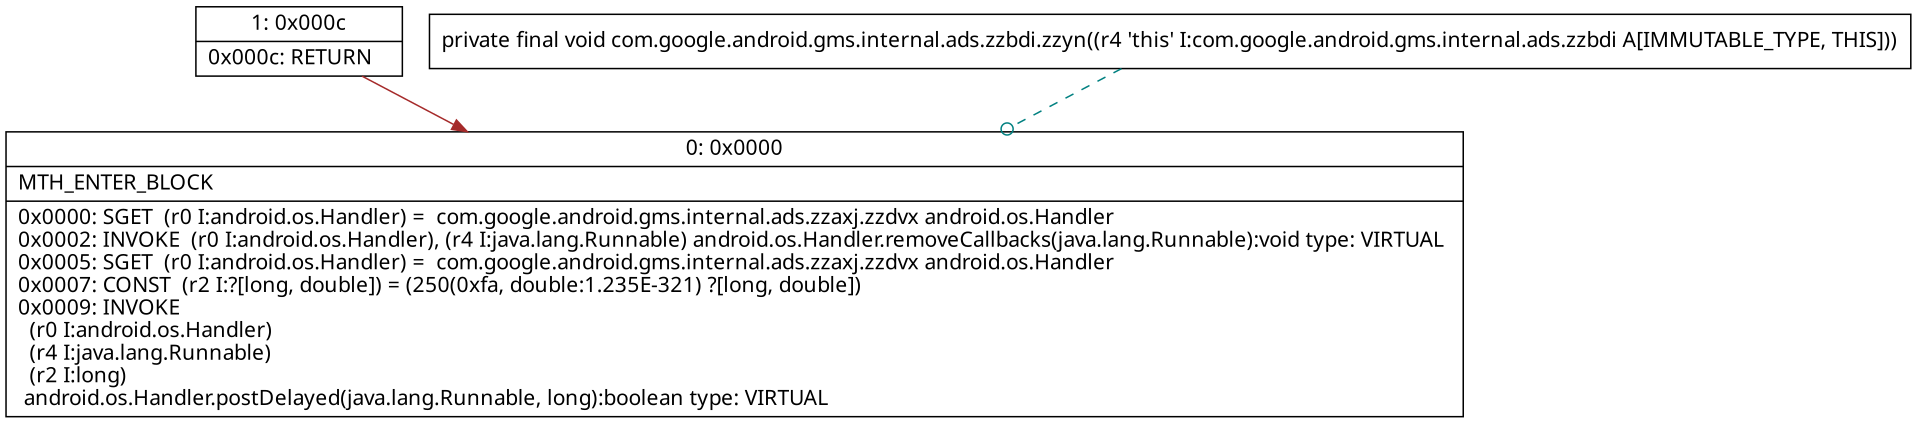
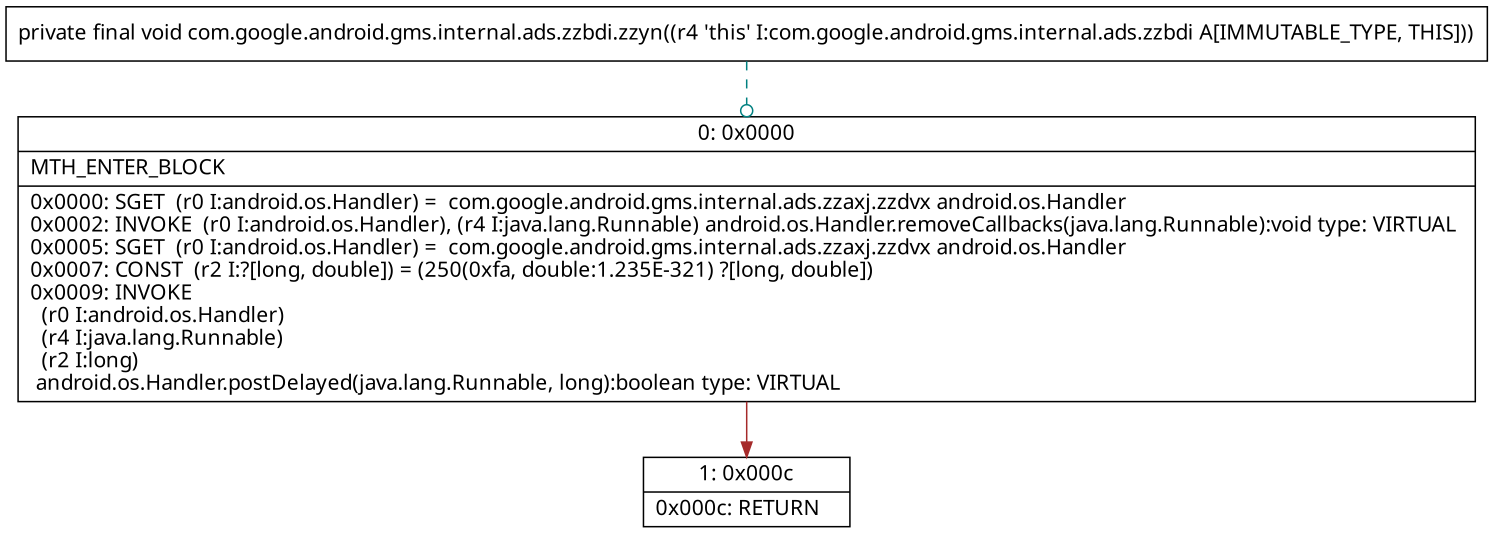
(408, 100) -> (747, 422)
